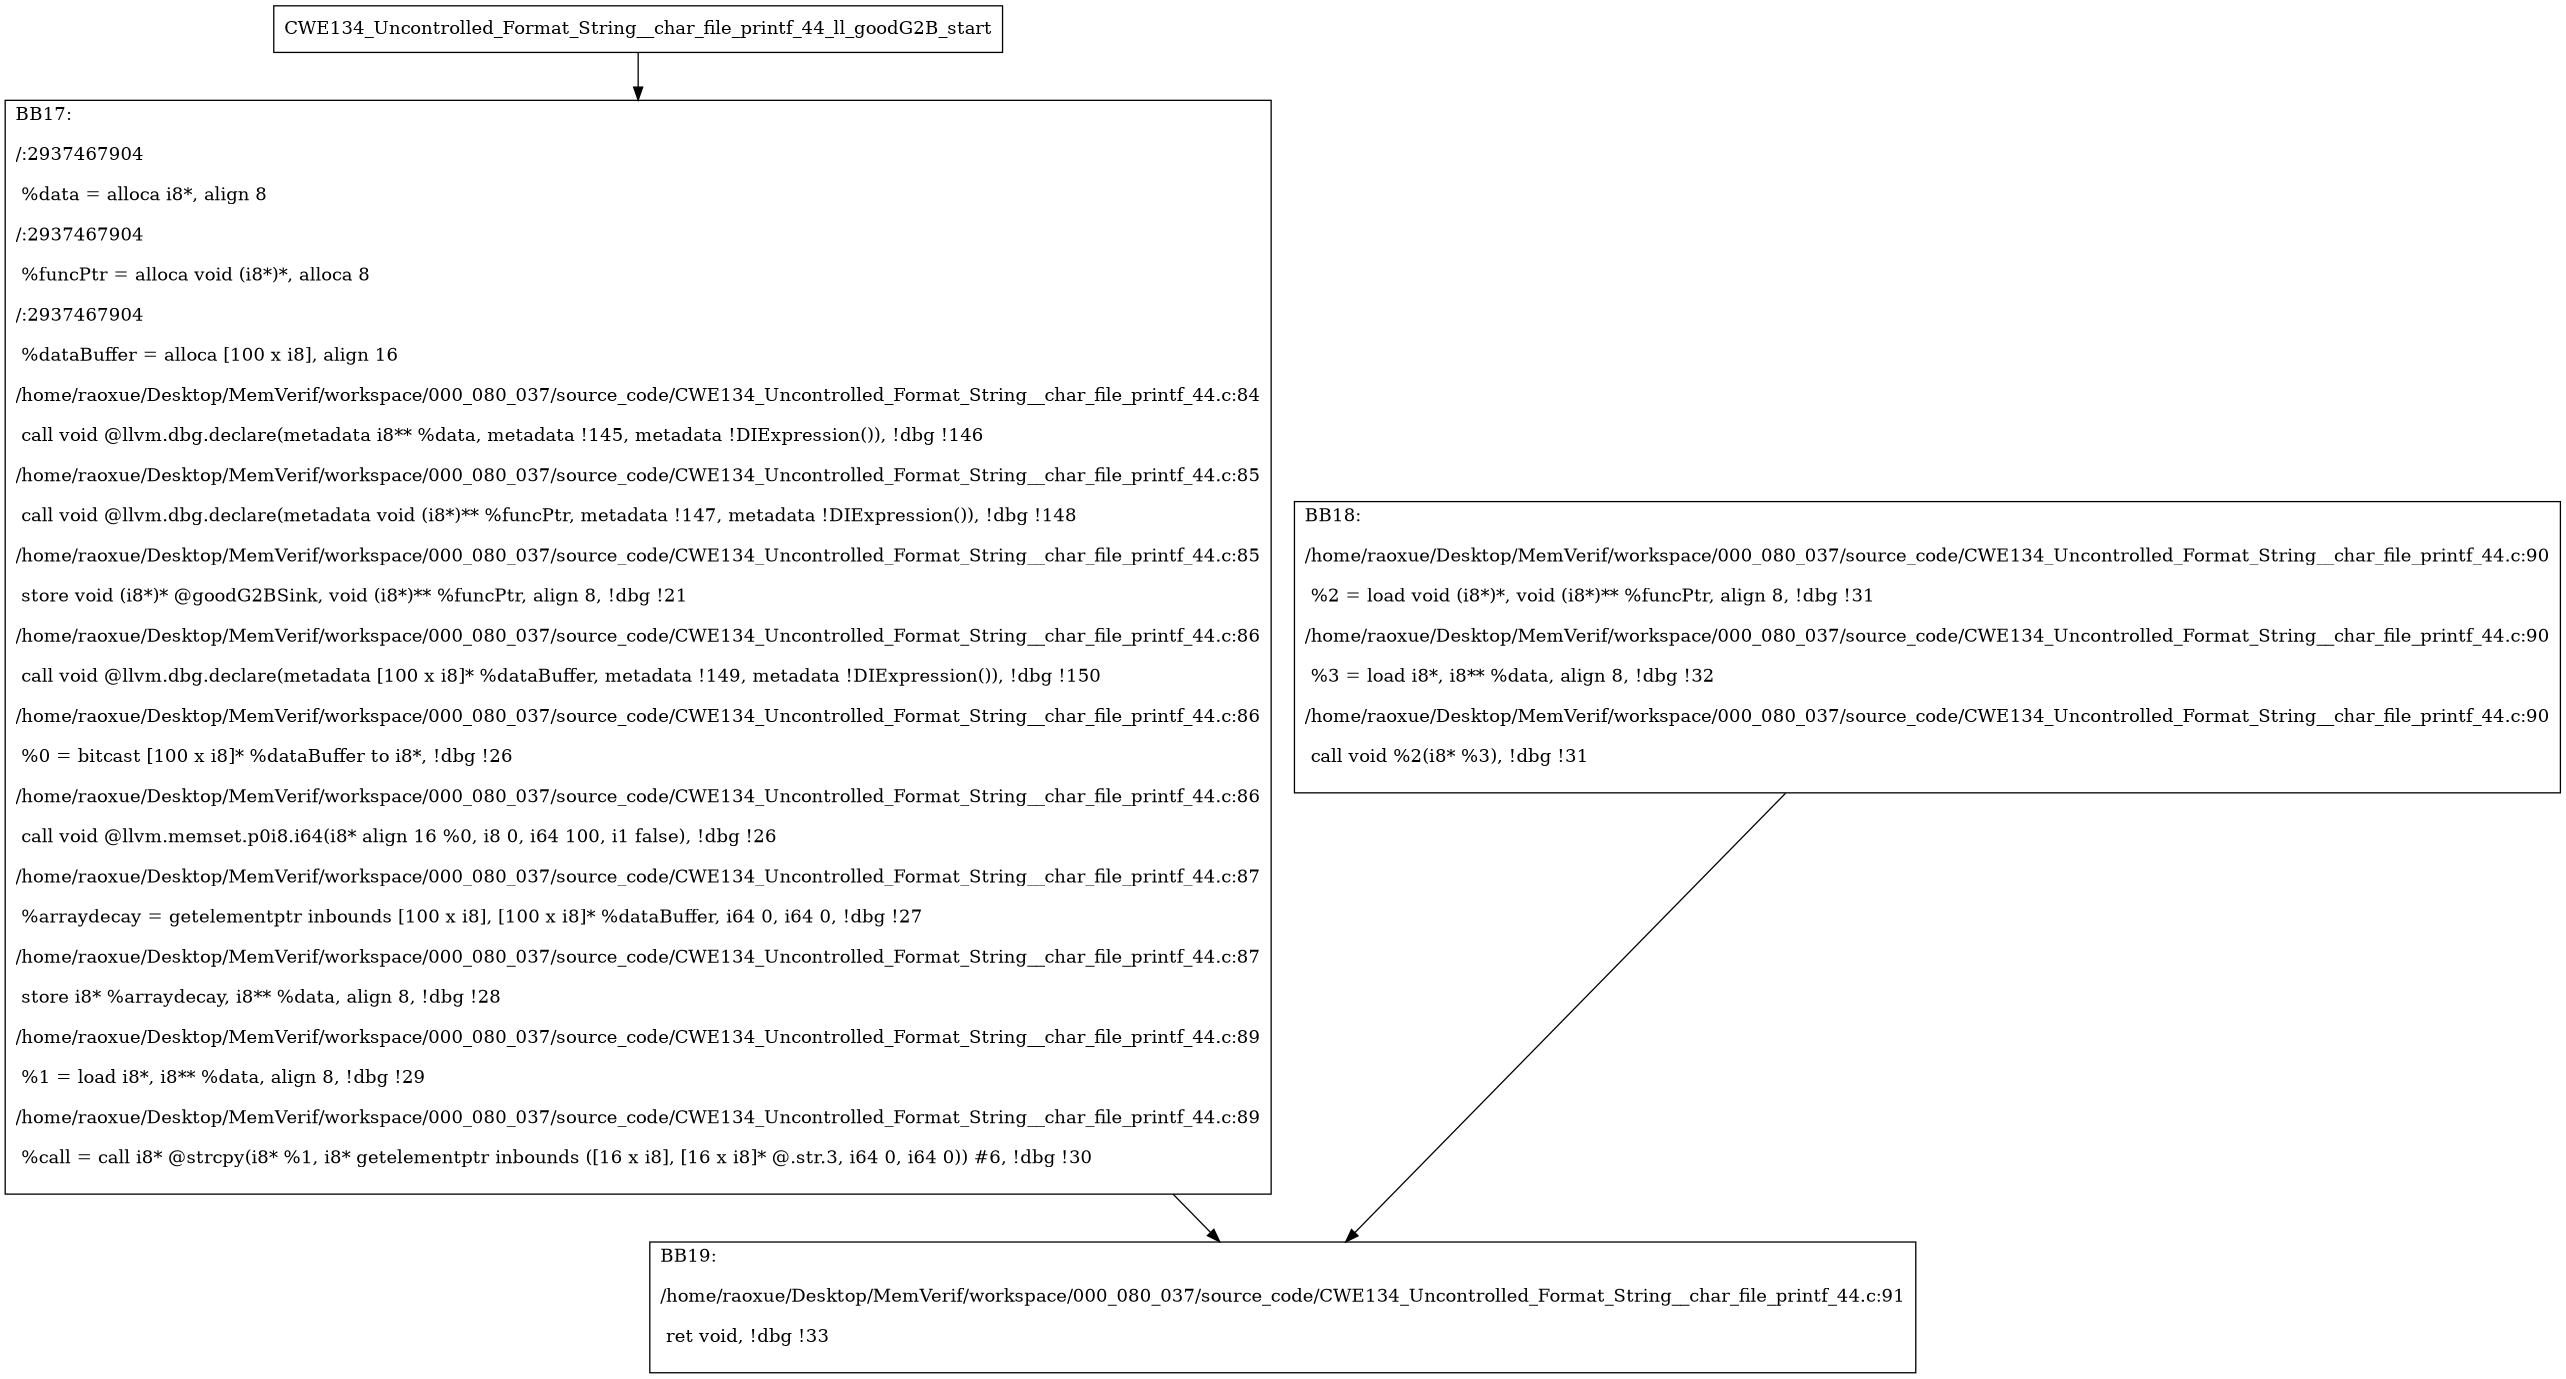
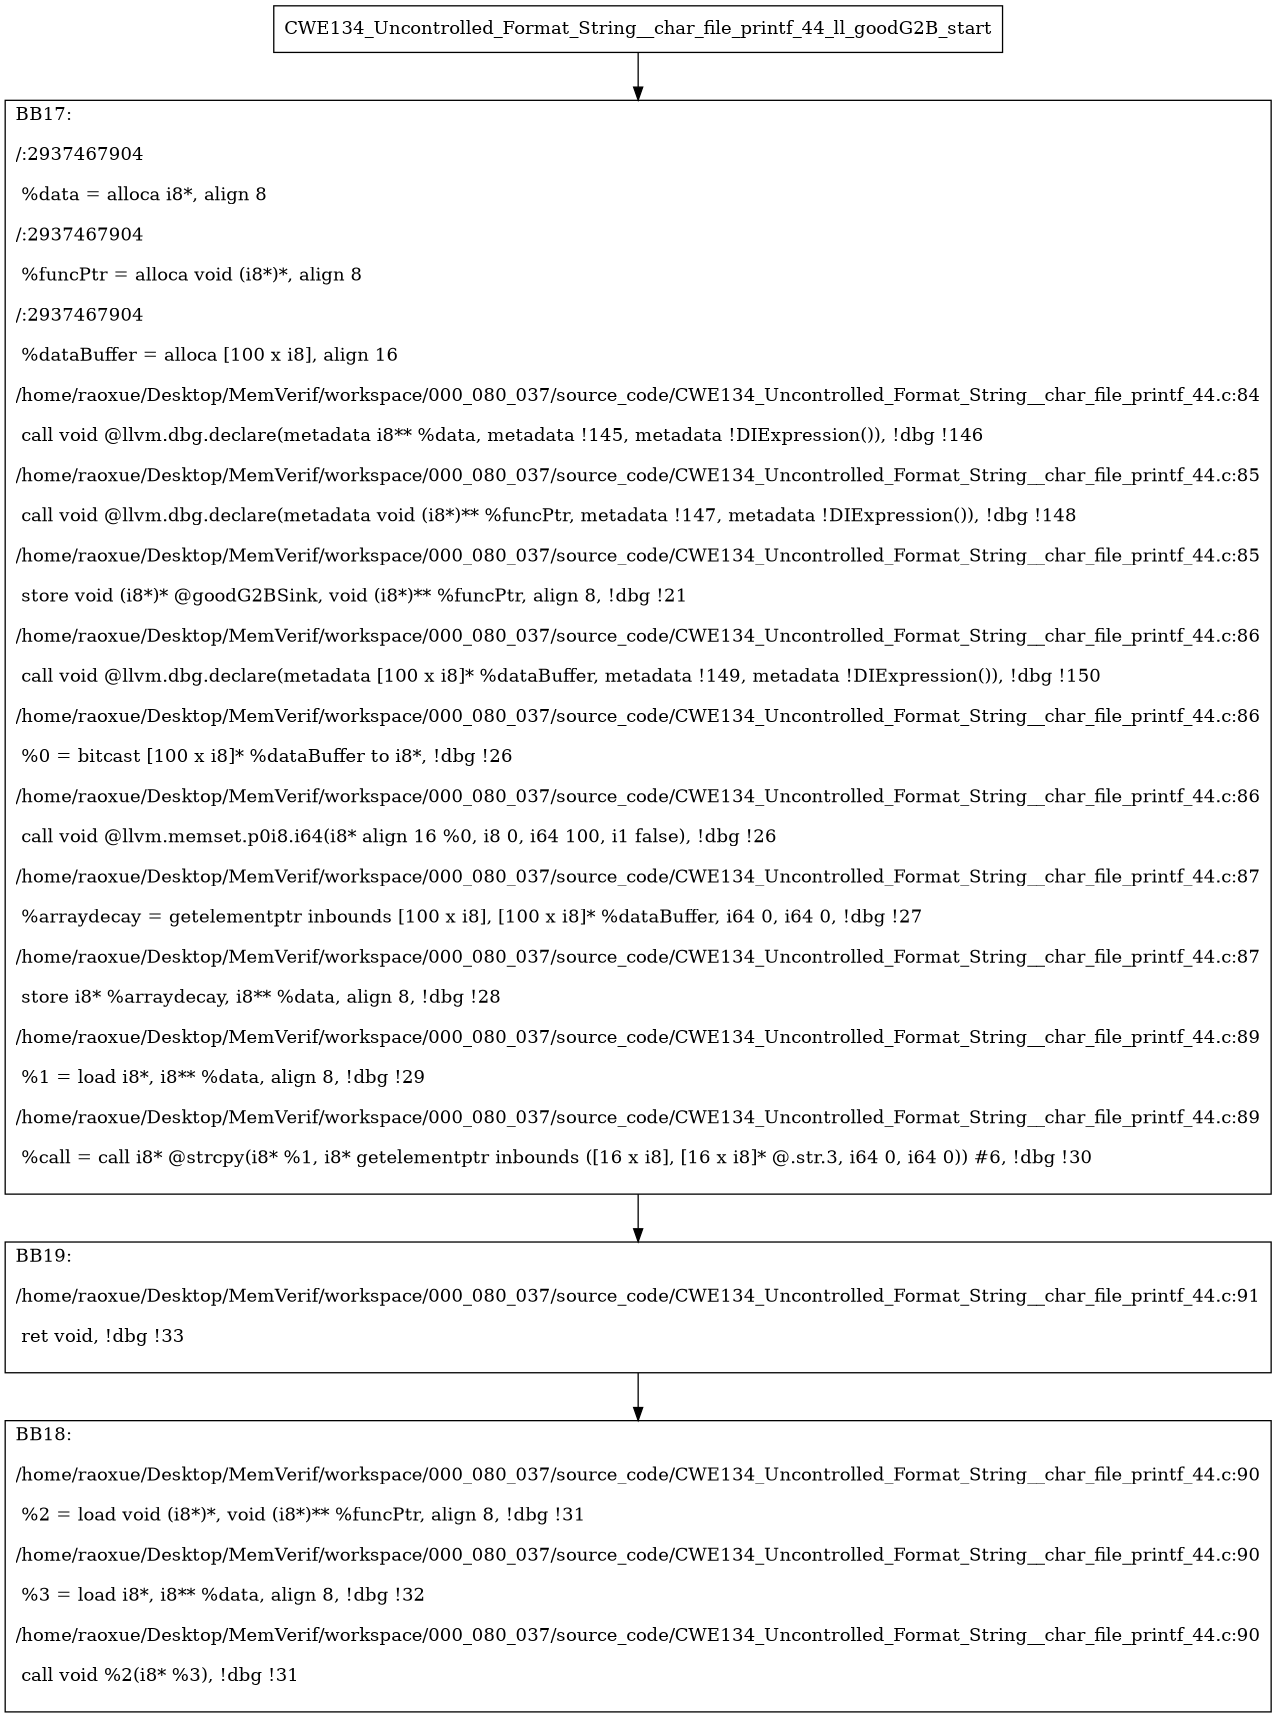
(193, 275) -> (189, 275)
(1570, 1013) -> (638, 1390)
